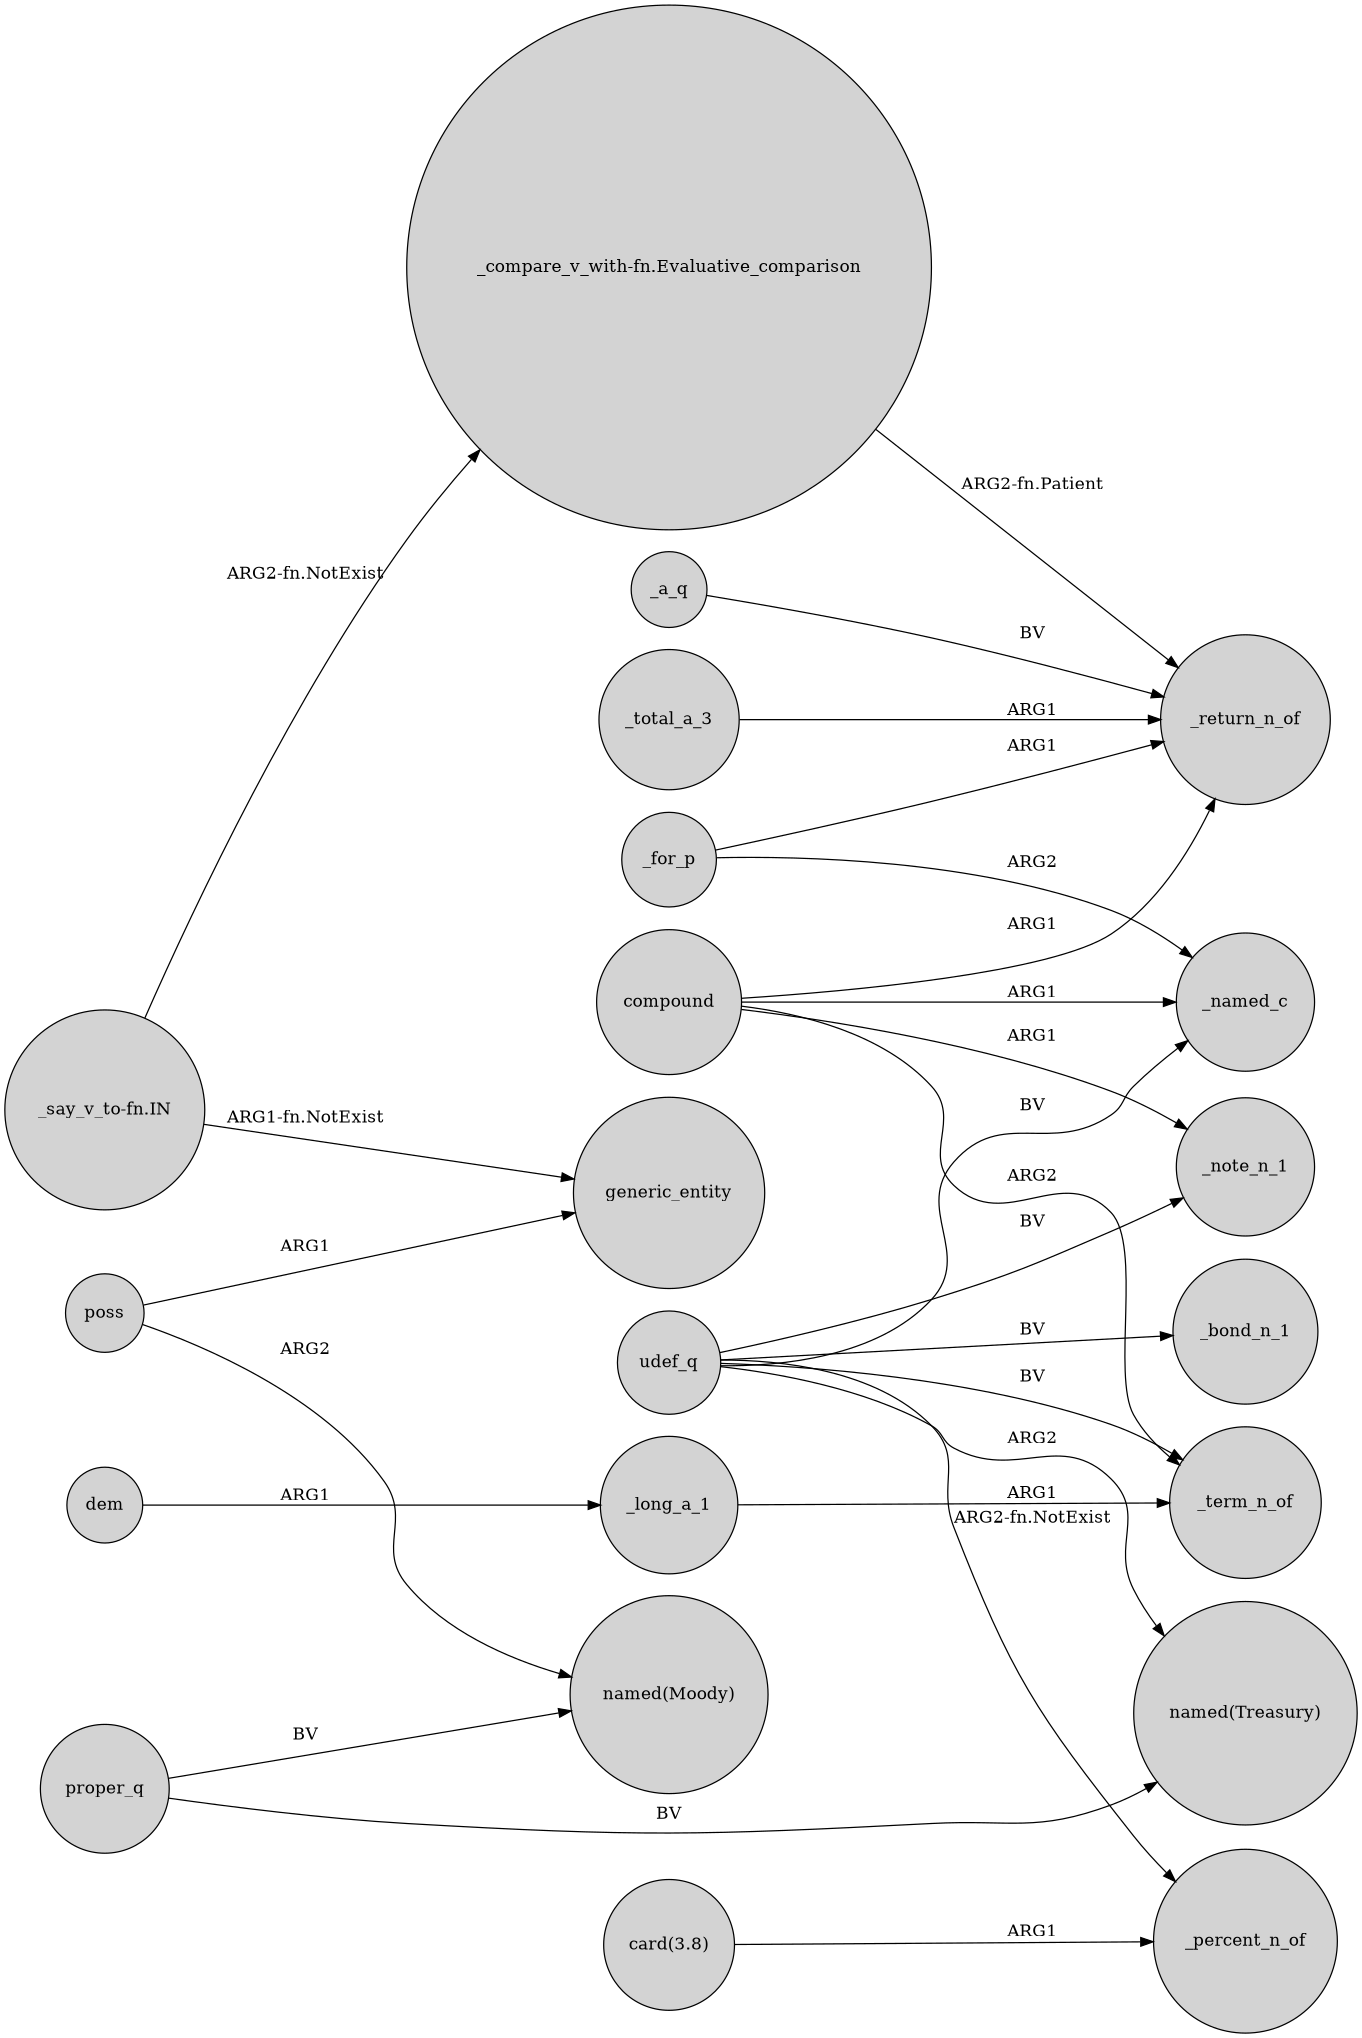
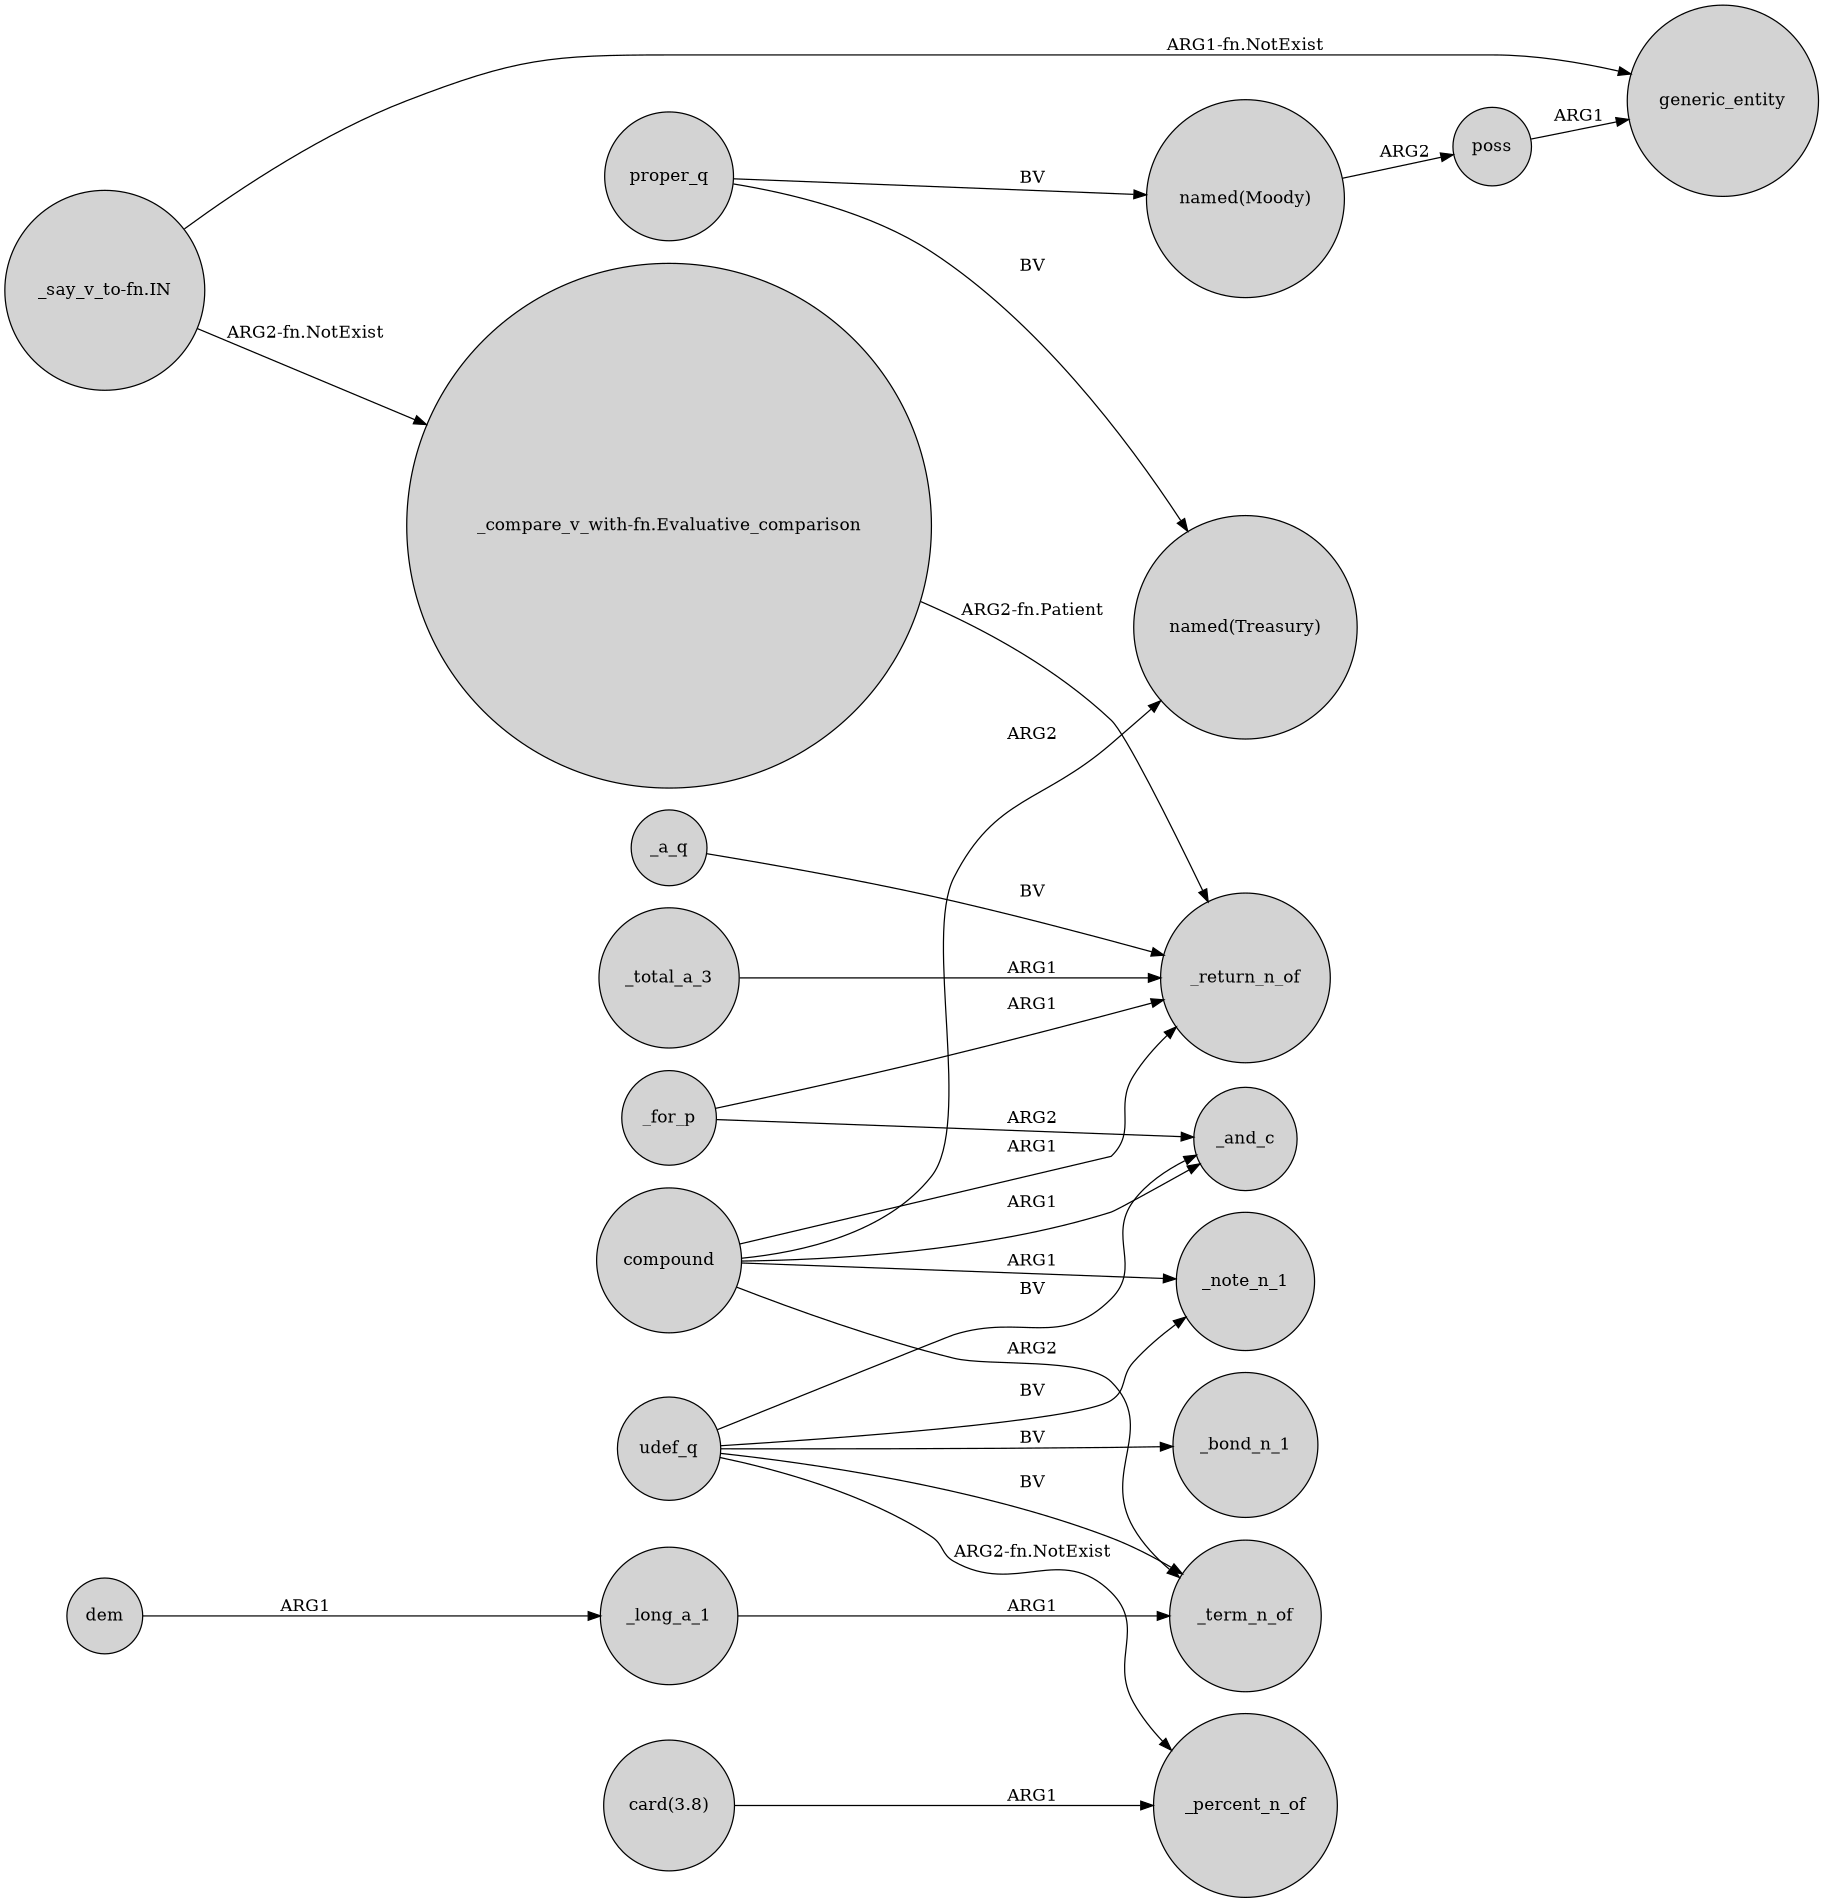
(1245, 1002) -> (1245, 1139)
(988, 1459) -> (945, 1002)
(383, 1480) -> (1392, 168)
